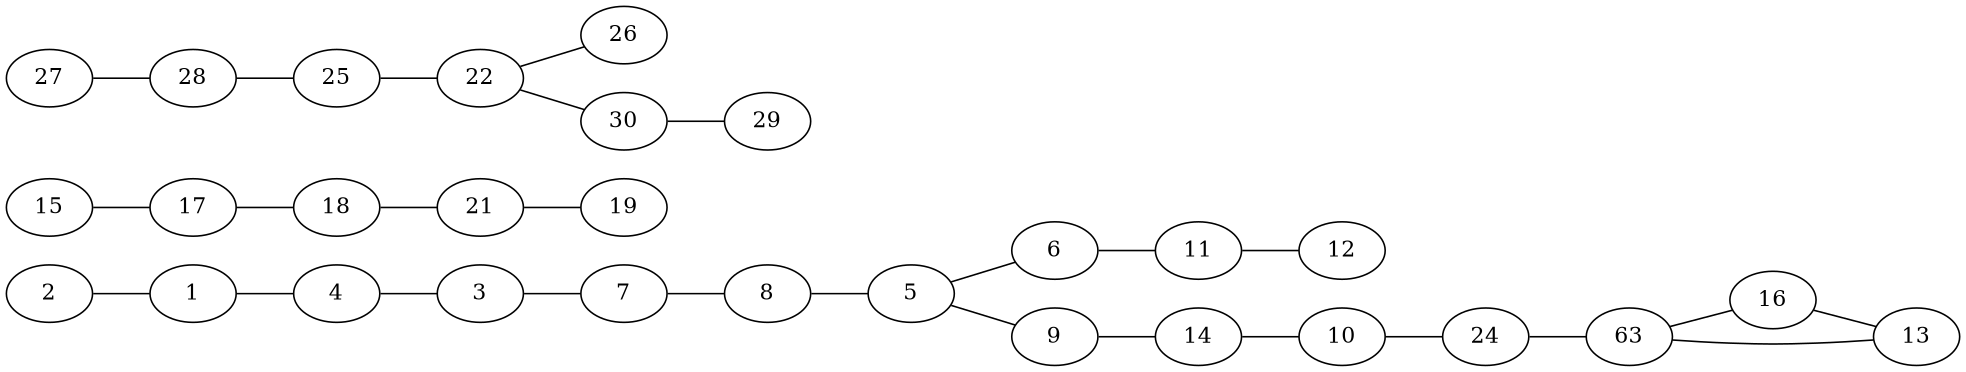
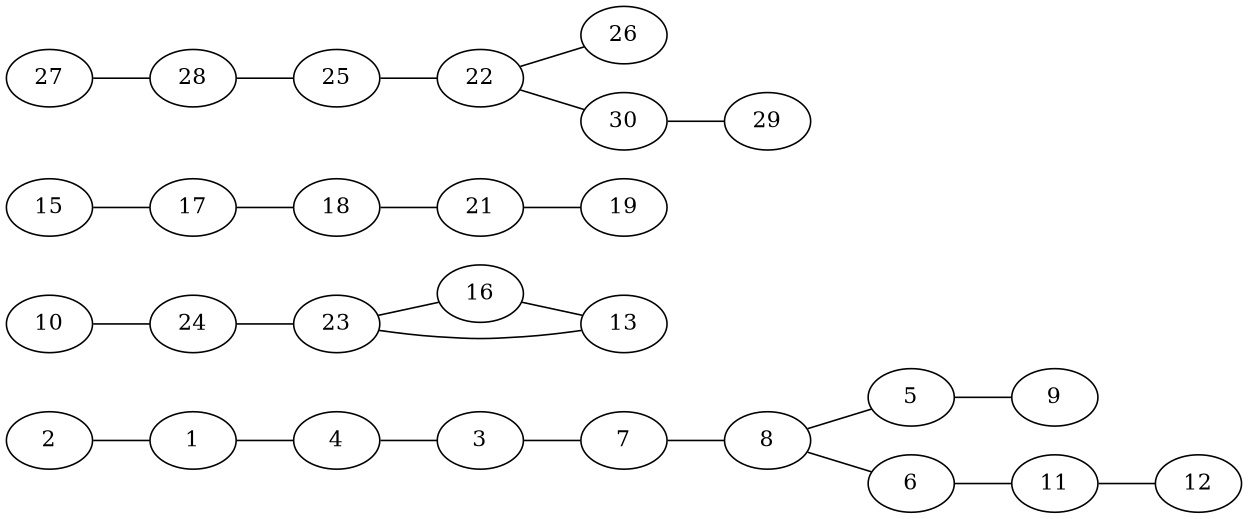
(983, 272) -> (840, 462)
(1198, 337) -> none
(1629, 337) -> (337, 324)
